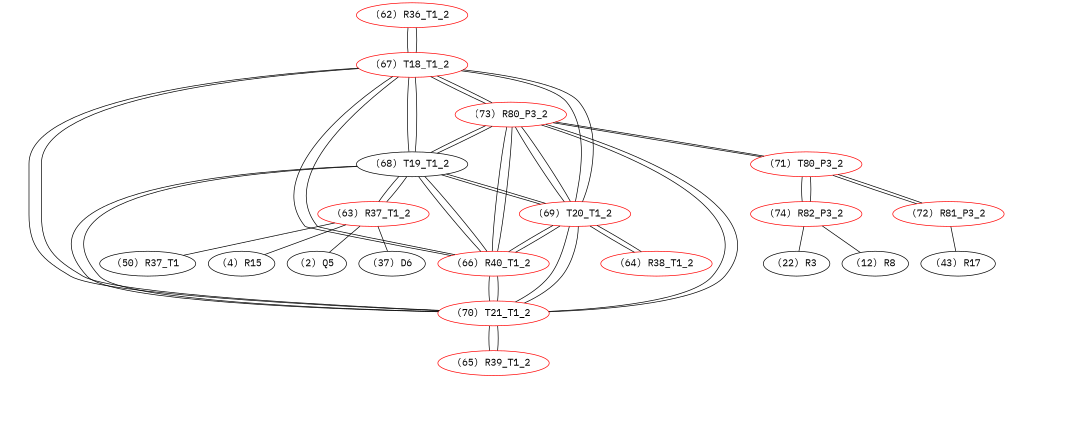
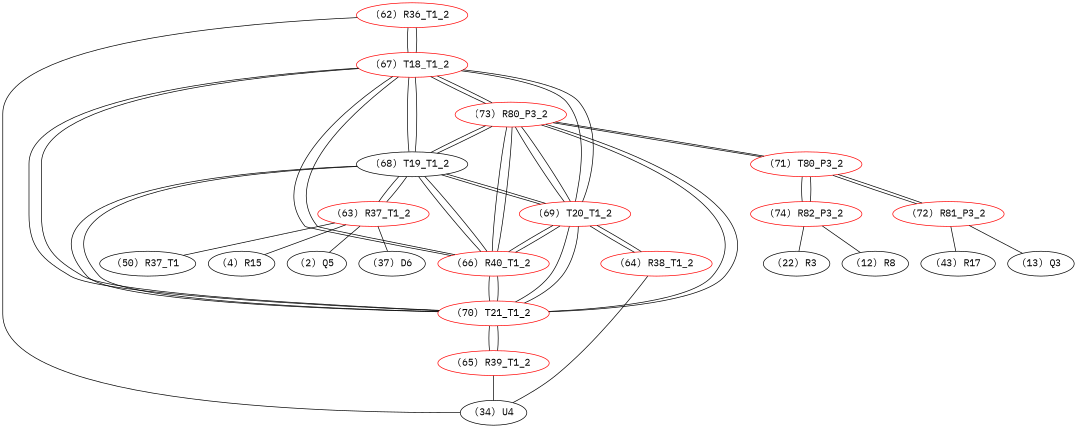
none -> (1041, 264)
none -> (494, 413)
